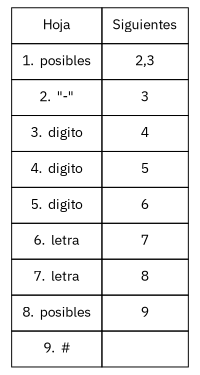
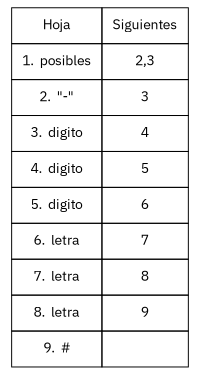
(57, 313) -> (57, 313)
